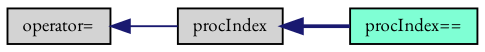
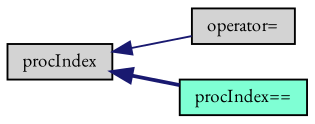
(154, 26) -> (162, 42)
